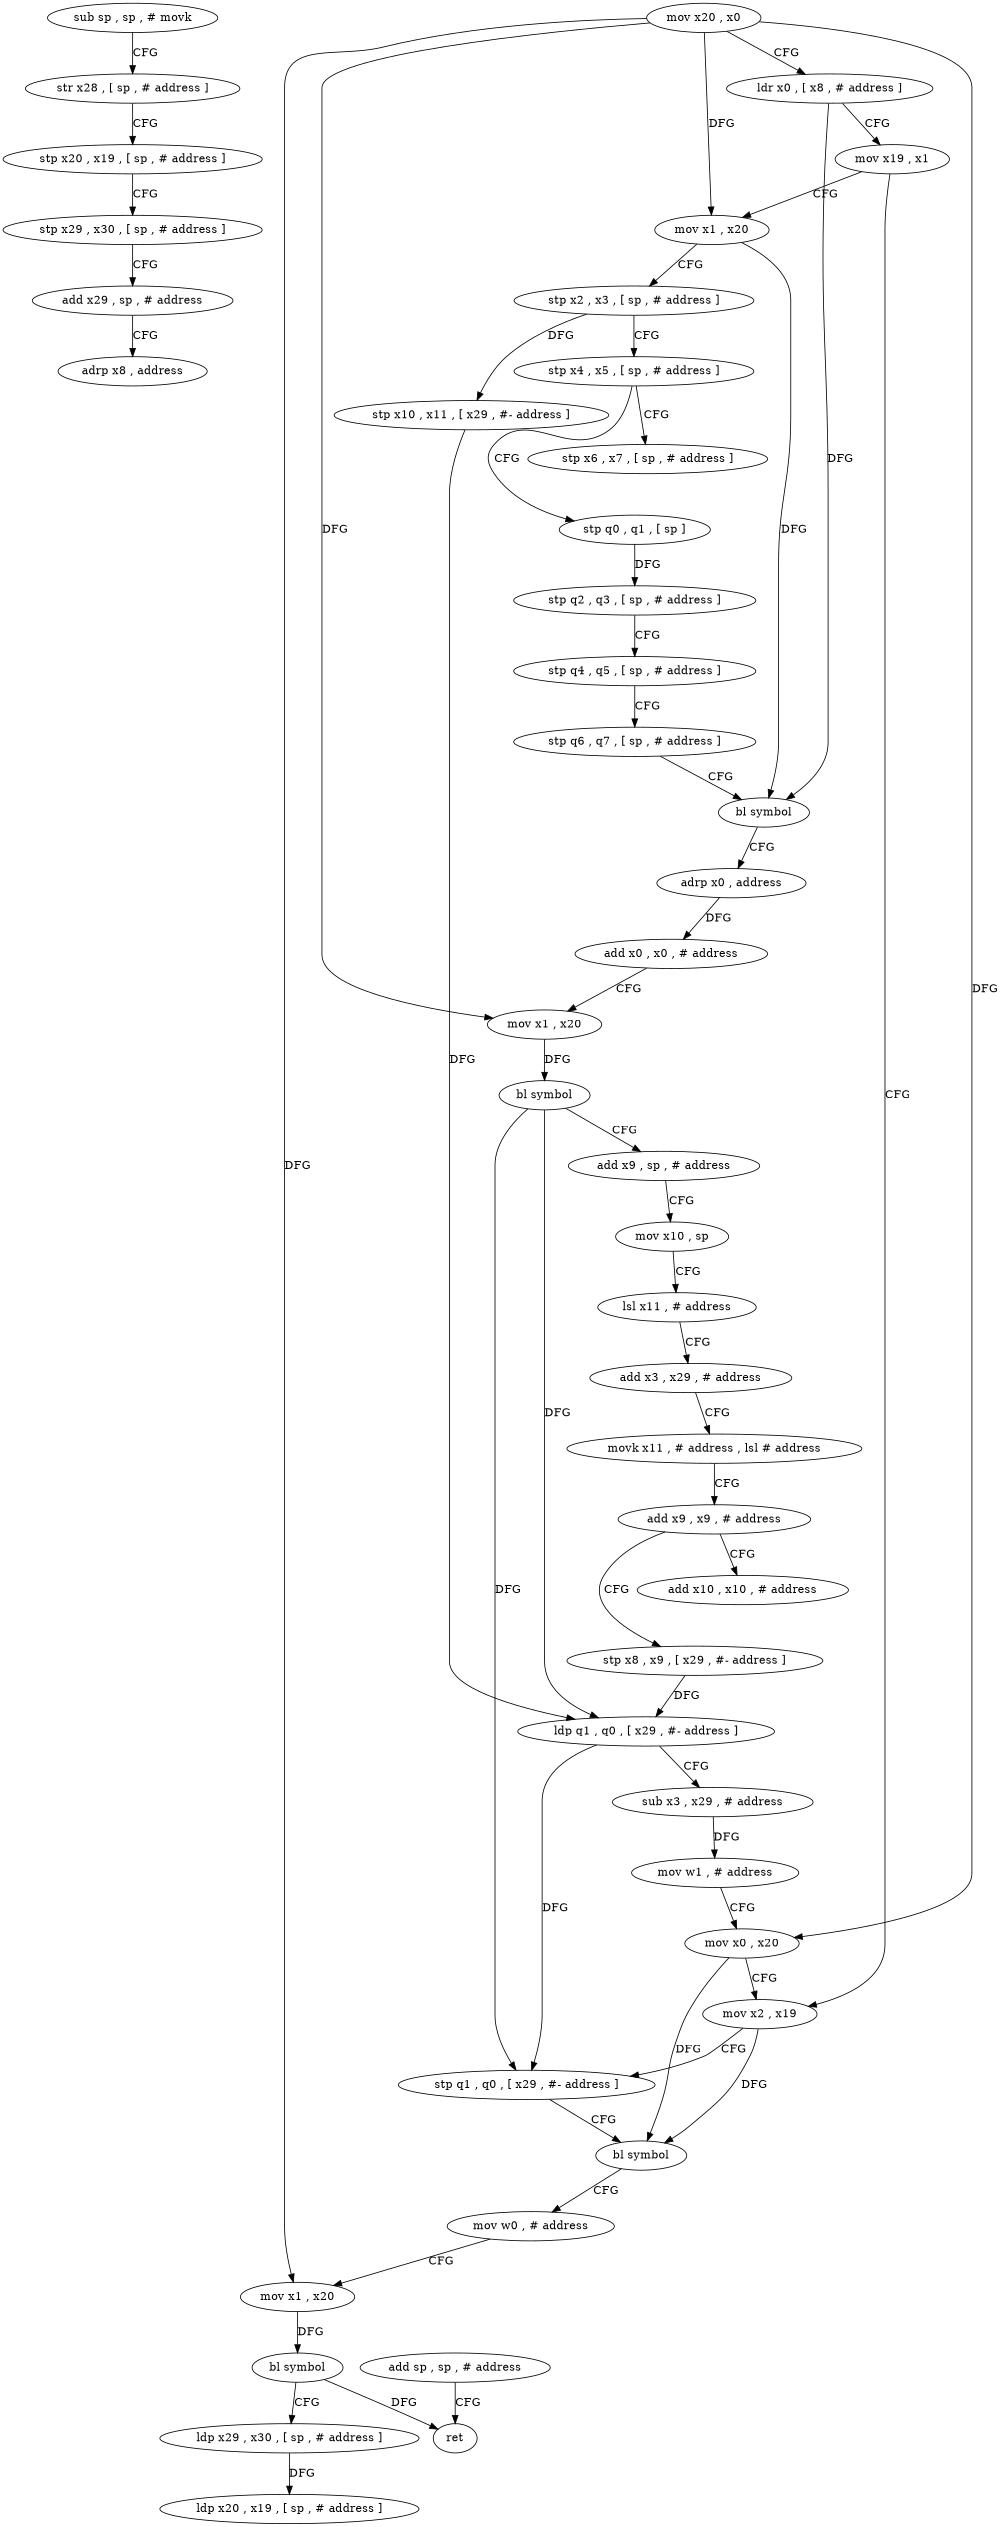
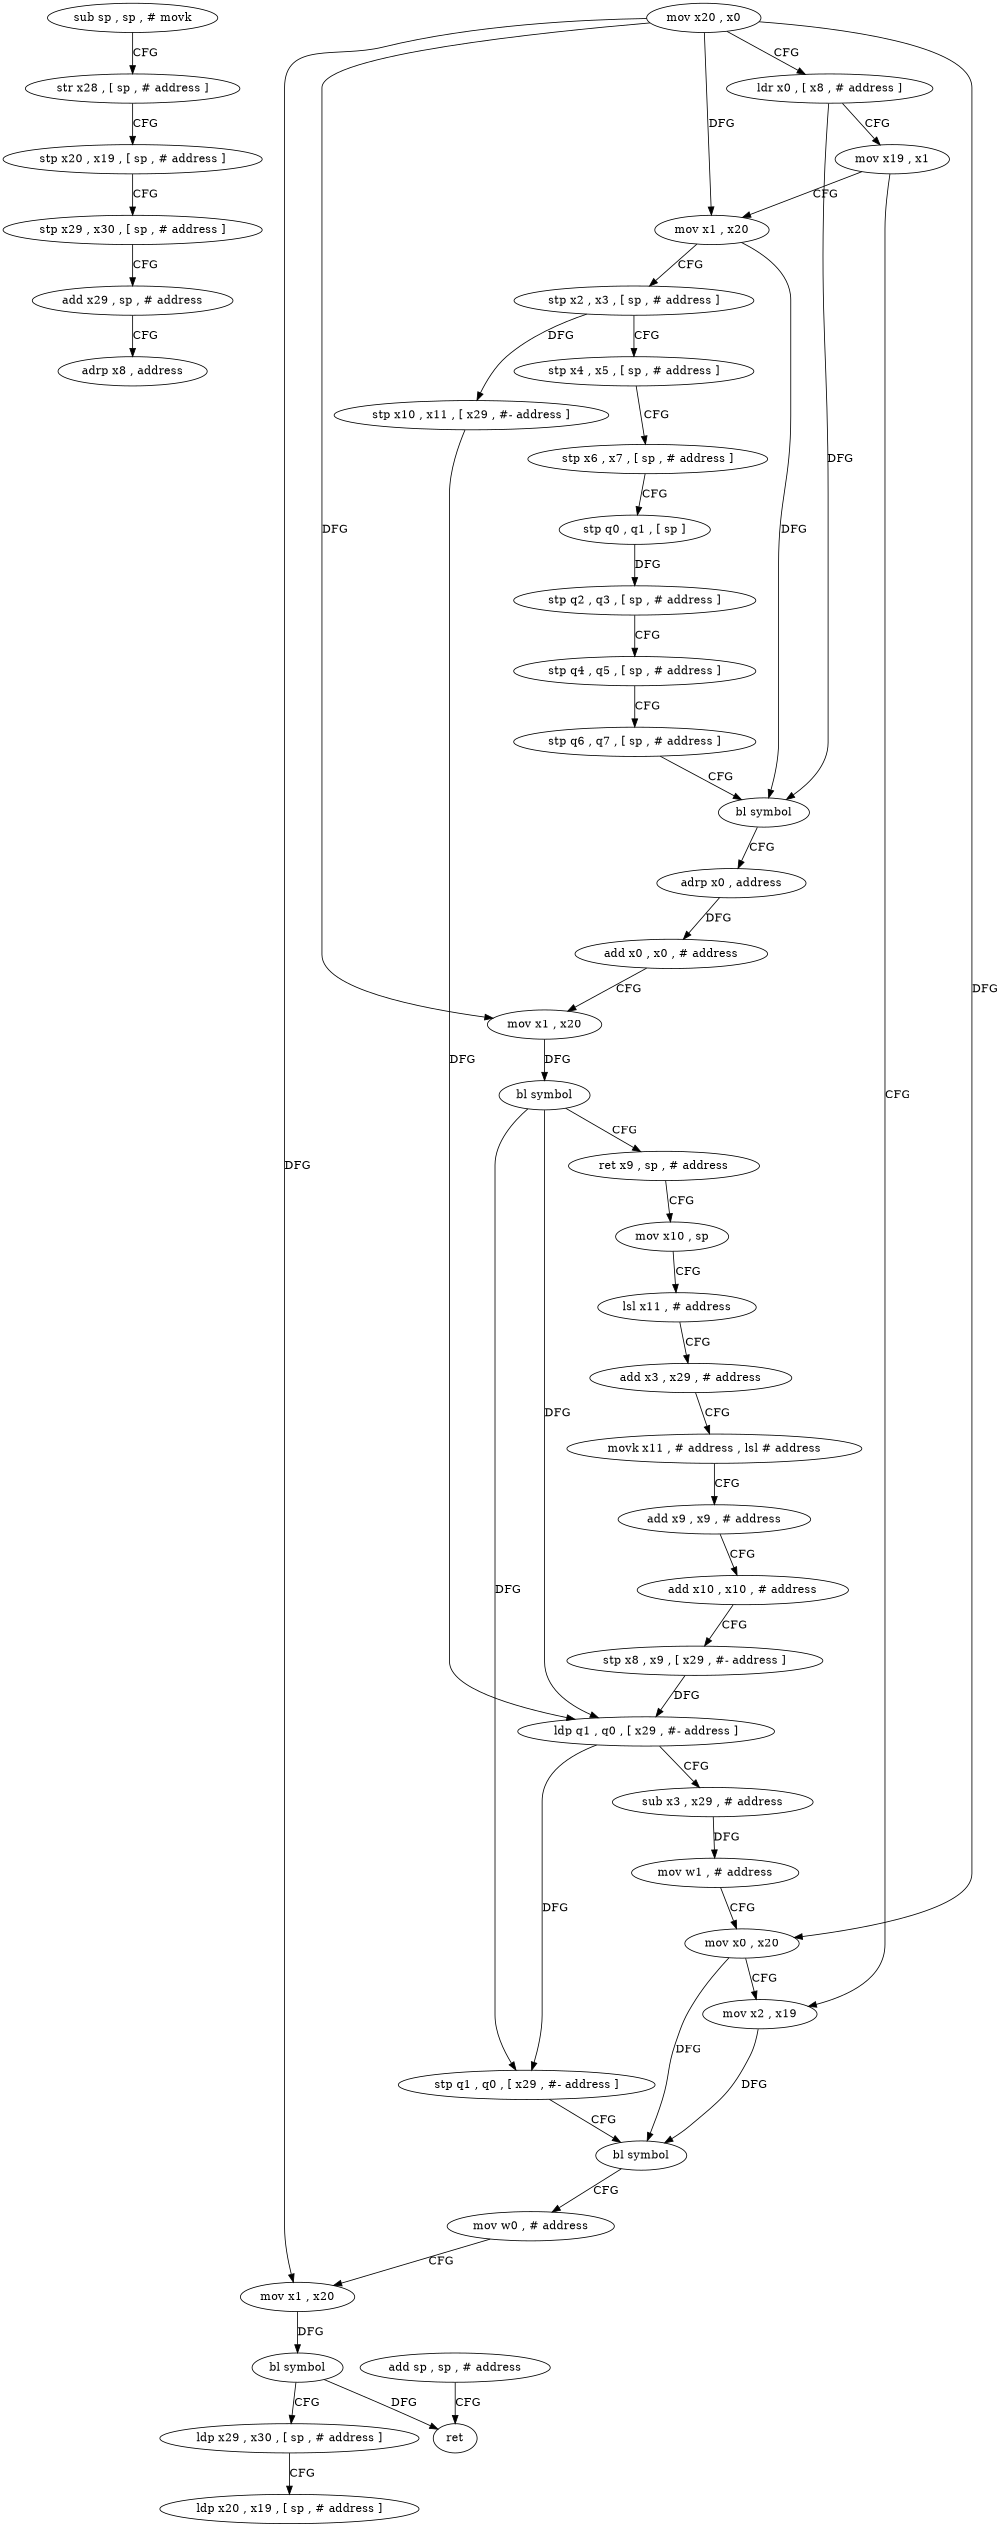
(517, 431) -> (642, 490)
(664, 1166) -> (664, 1166)
(601, 1584) -> (721, 1622)
(694, 2060) -> none
(302, 2474) -> (302, 2474)
